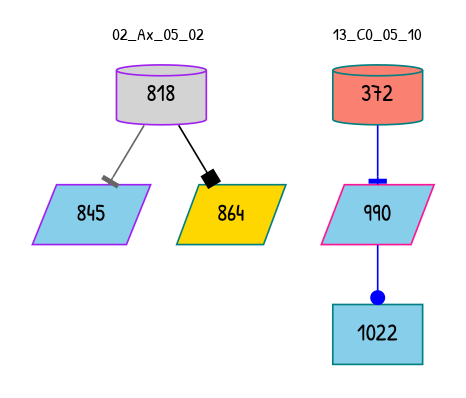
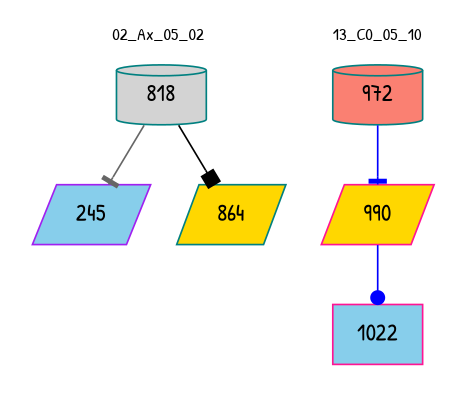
(161, 95) -> (161, 95)
(378, 95) -> (378, 95)
(92, 215) -> (92, 215)
(378, 215) -> (378, 215)
(378, 334) -> (378, 334)
